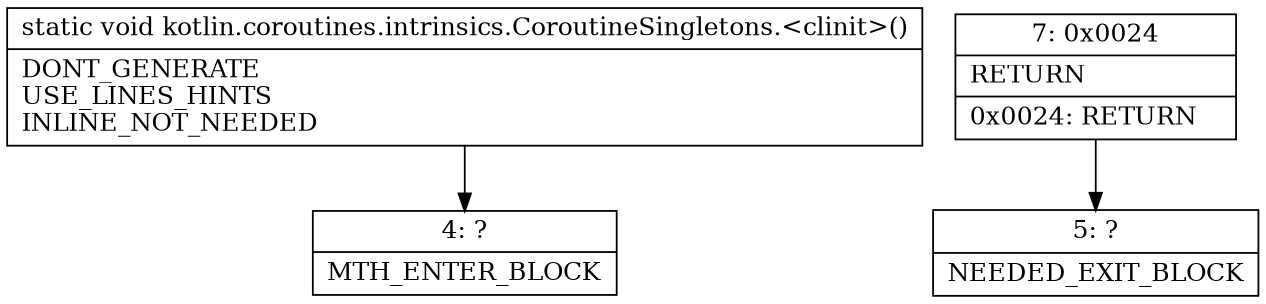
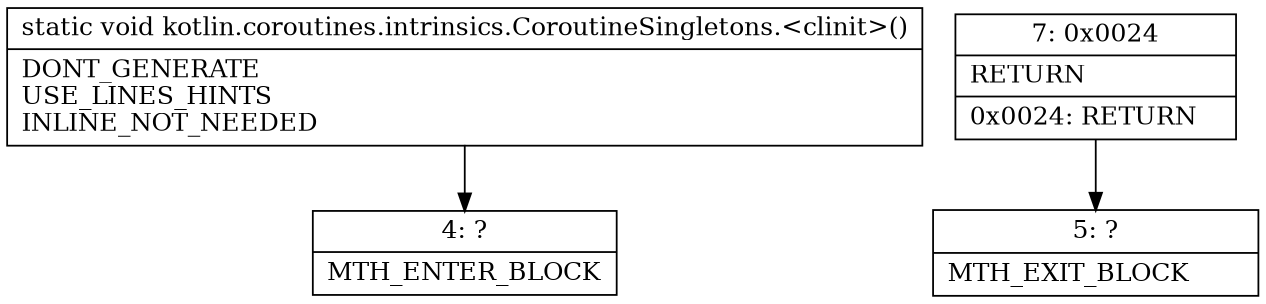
(1096, 273) -> (1069, 273)
